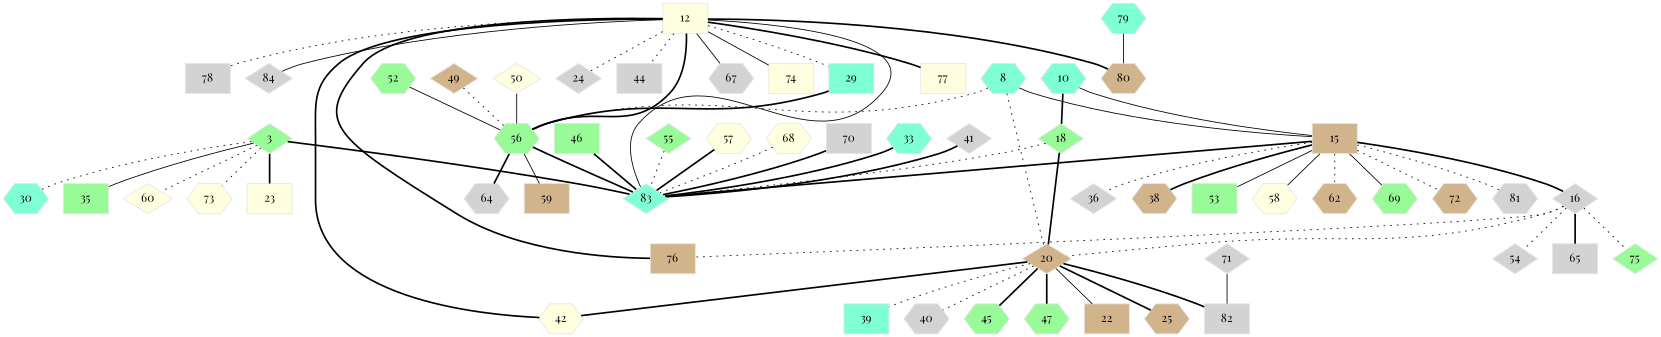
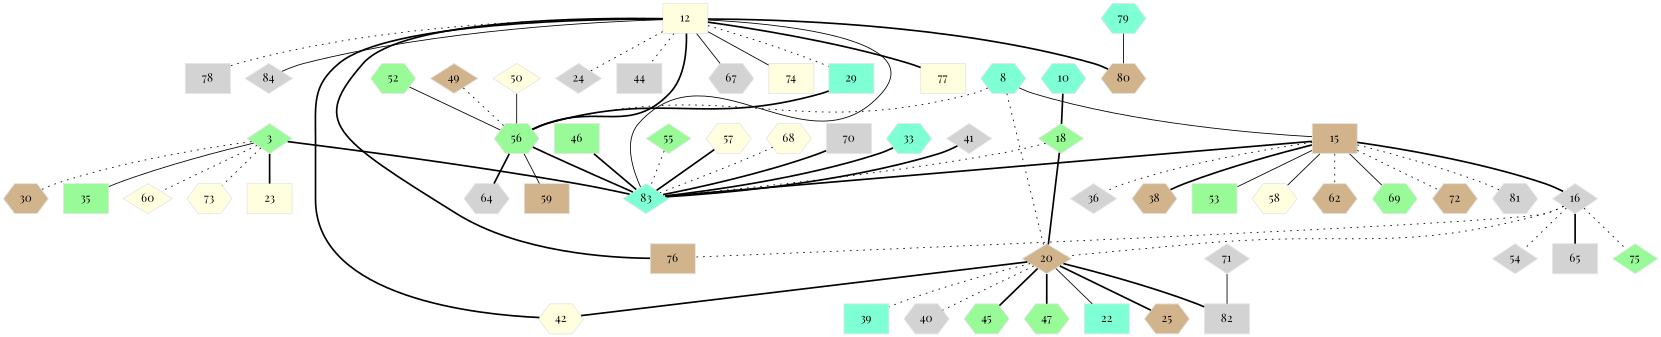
(1194, 118) -> none
(26, 199) -> (26, 199)
(1107, 319) -> (1107, 319)
